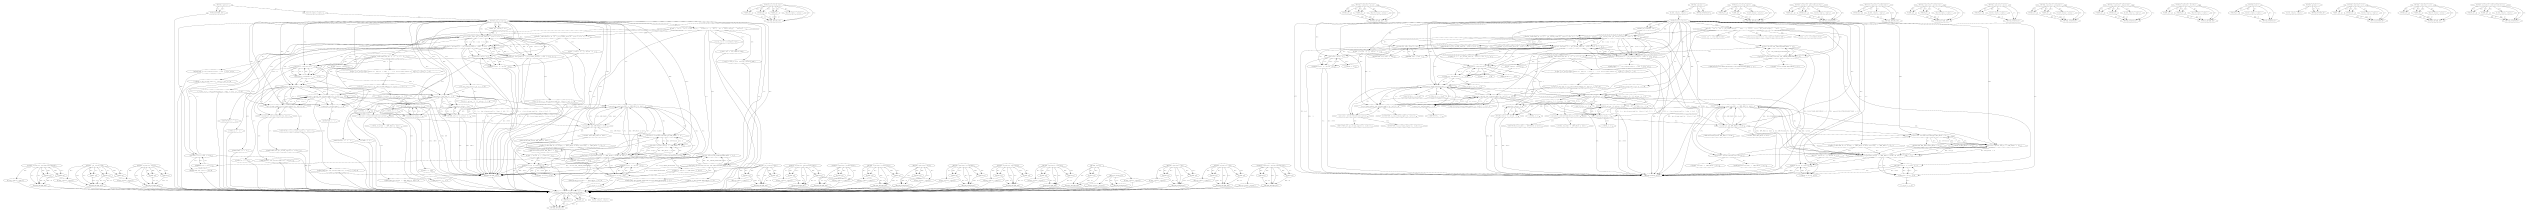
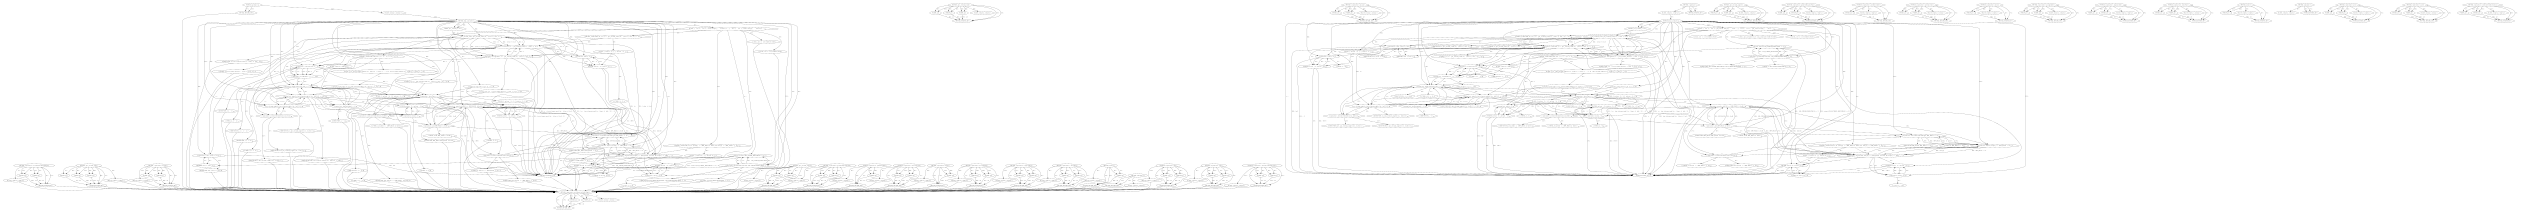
(739, 62) -> none
